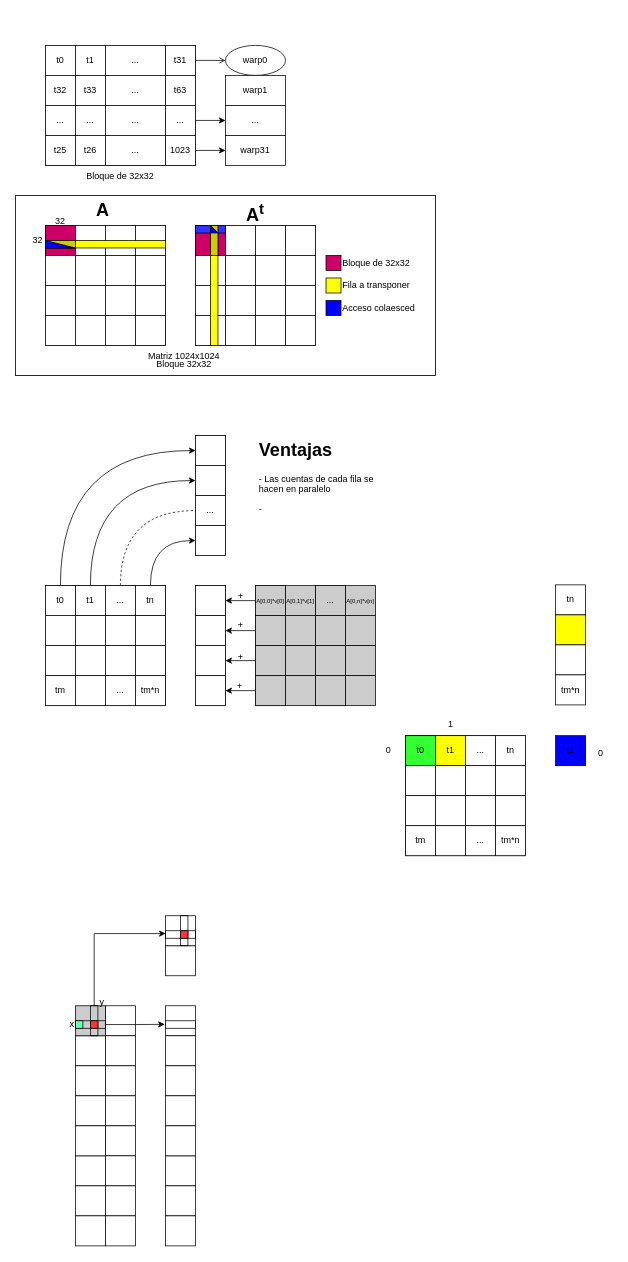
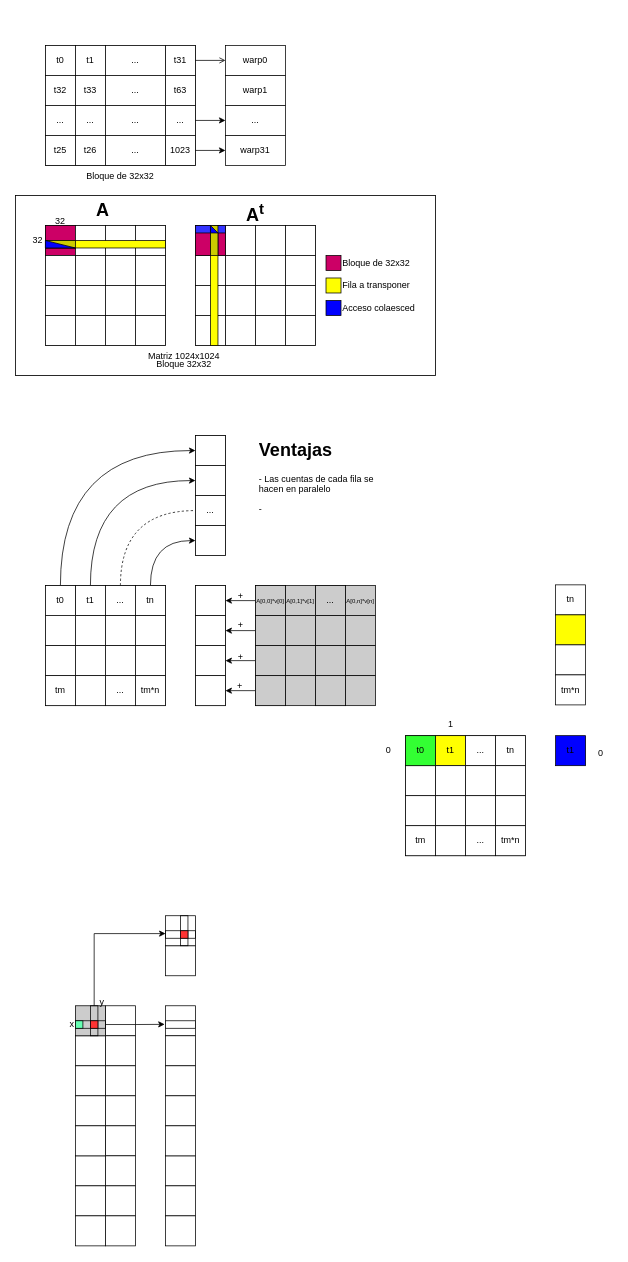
(255, 60) -> (255, 60)
